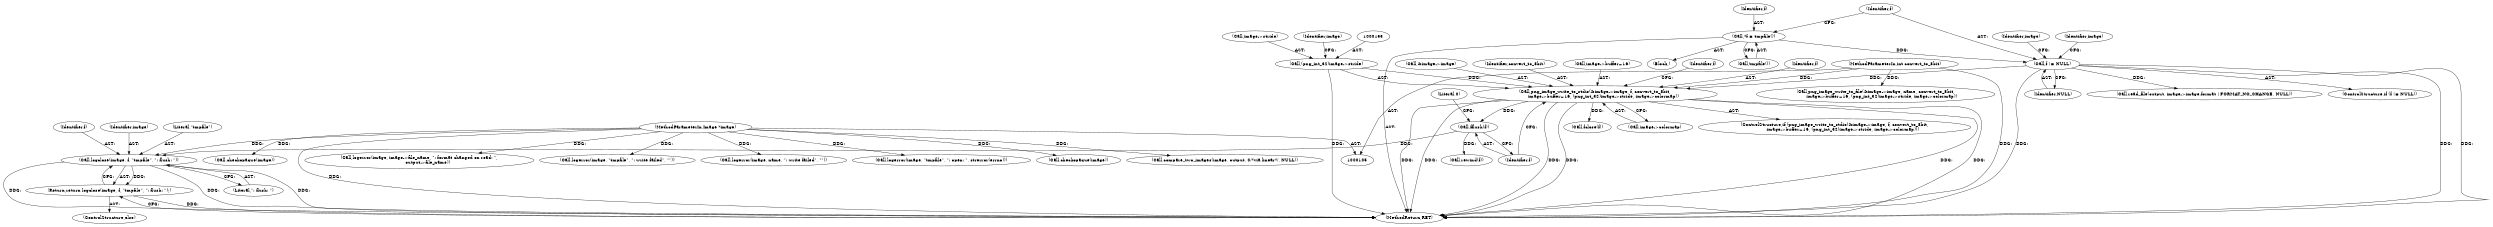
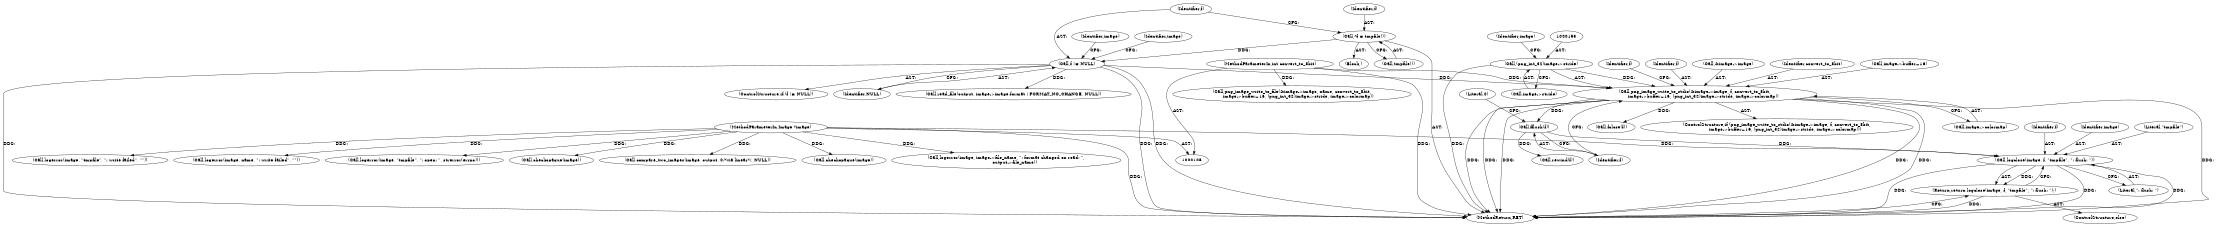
none -> (1538, 78)
